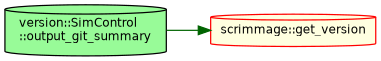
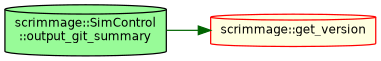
(86, 30) -> (86, 30)
